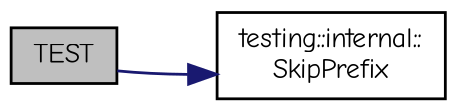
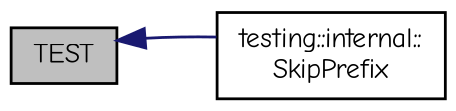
(152, 73) -> (181, 37)
